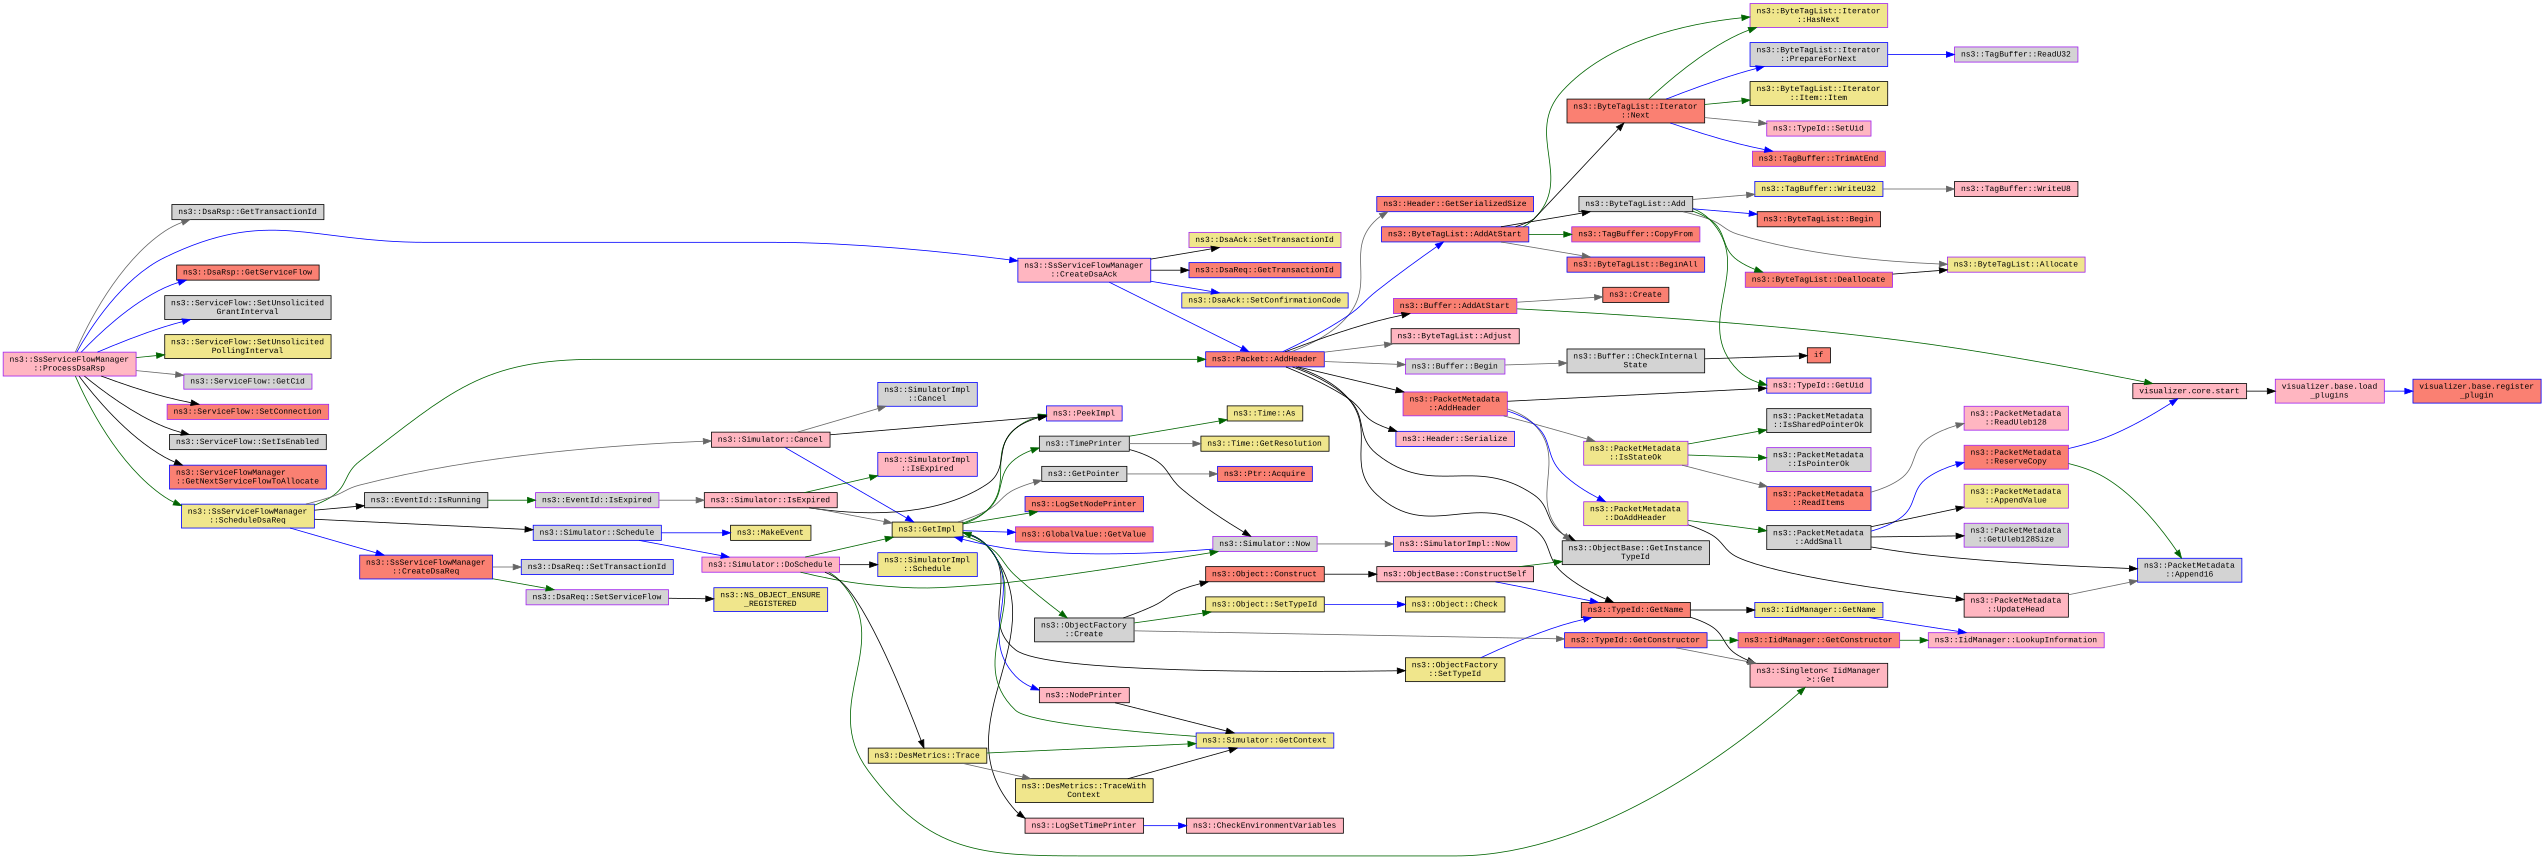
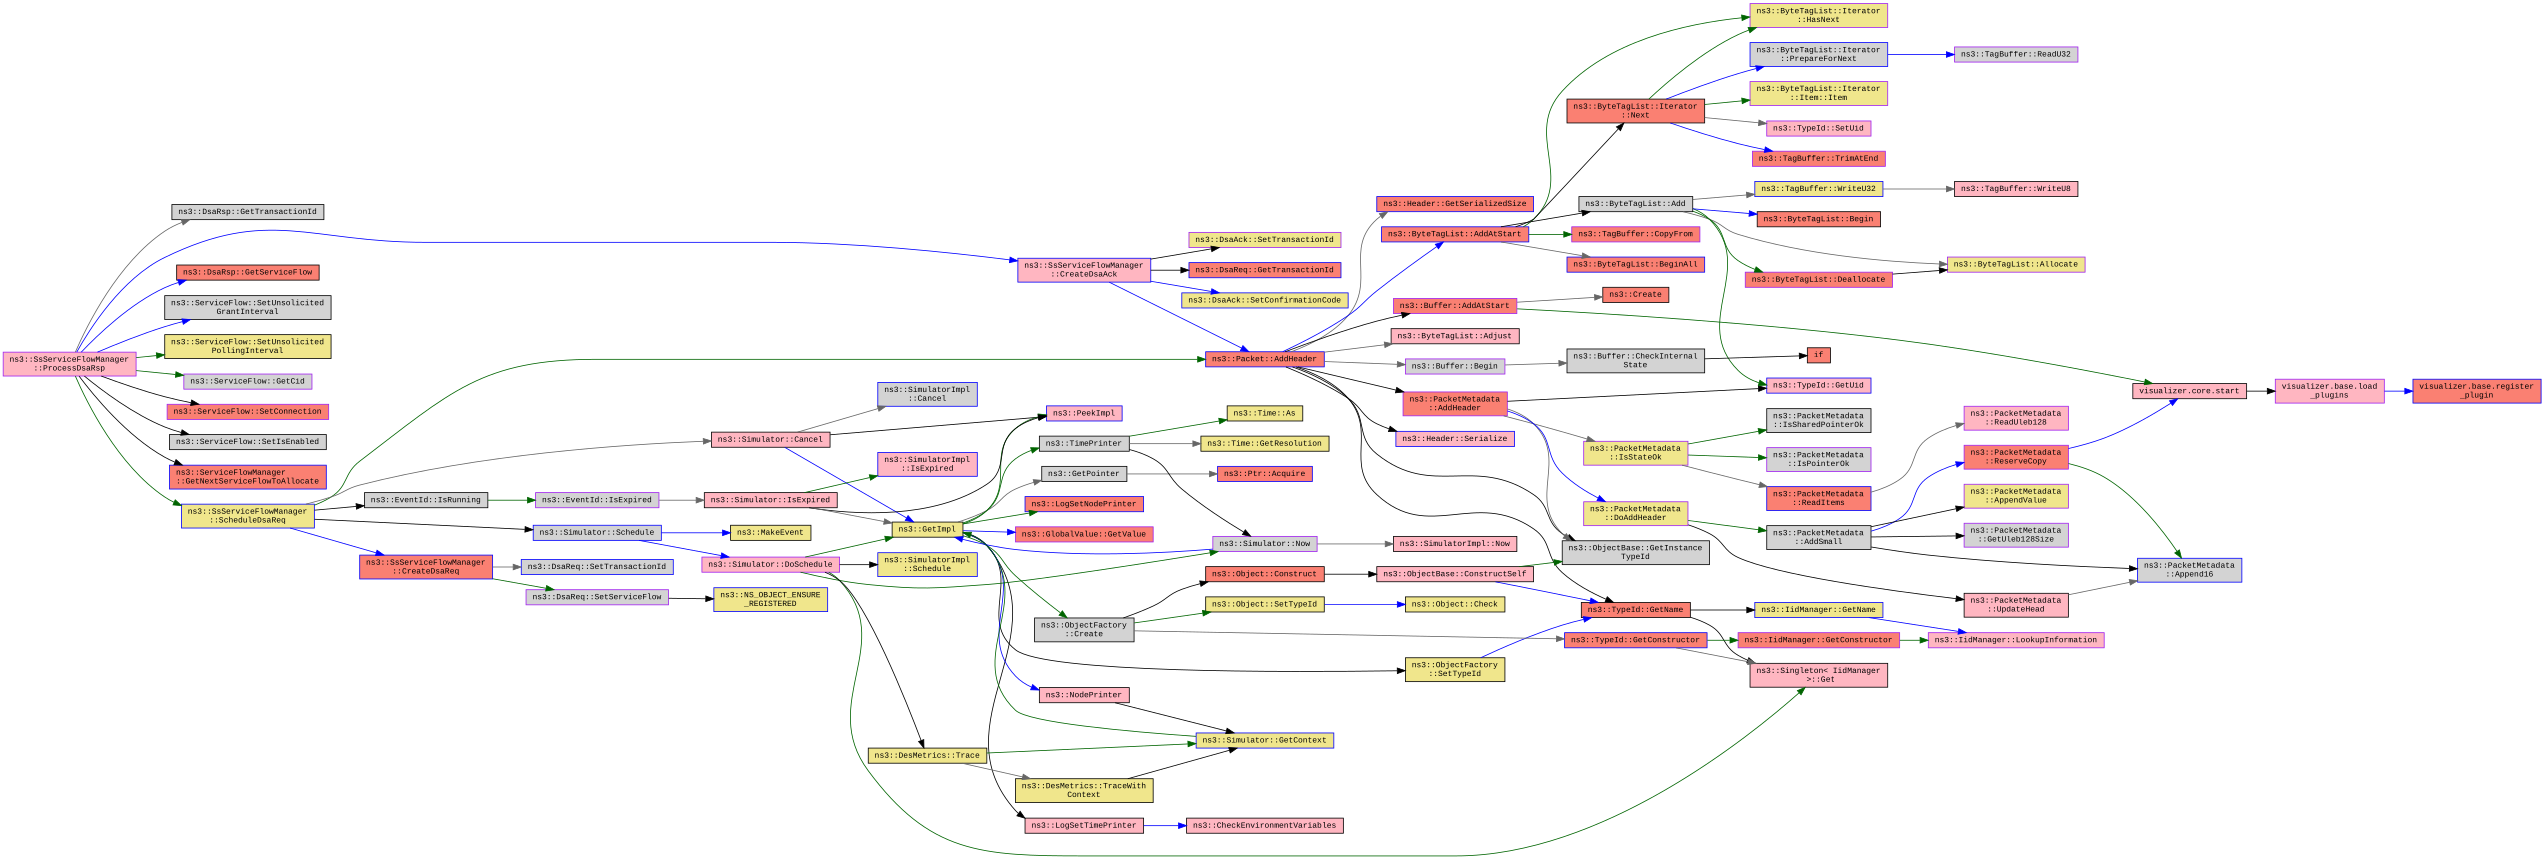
(1819, 94) -> (1819, 94)
(156, 373) -> (156, 373)
(1455, 544) -> (1455, 544)
